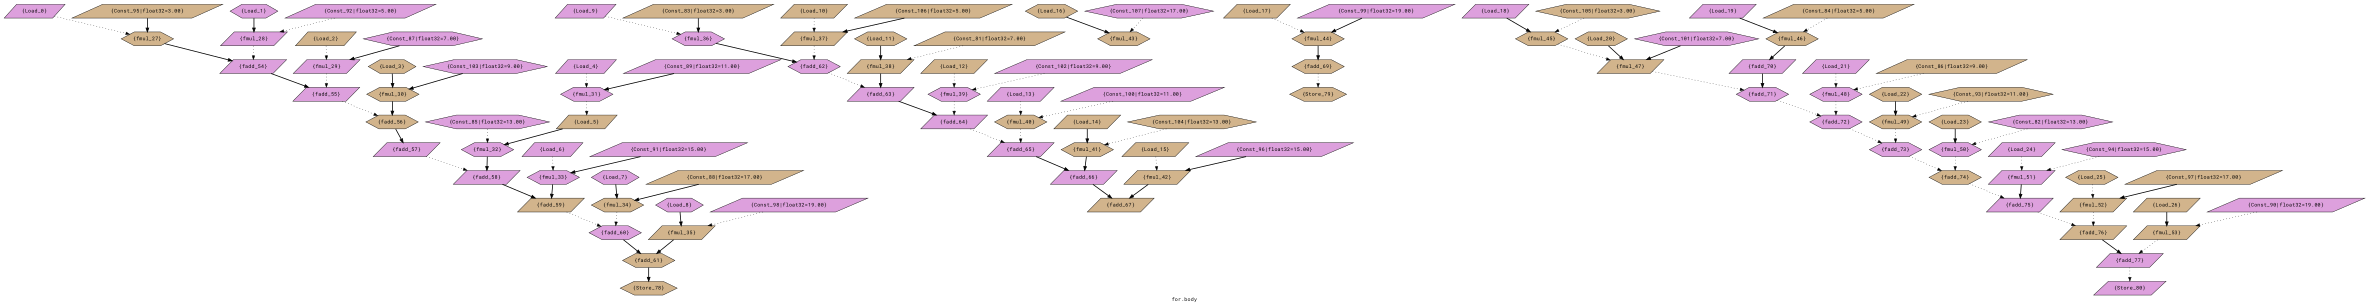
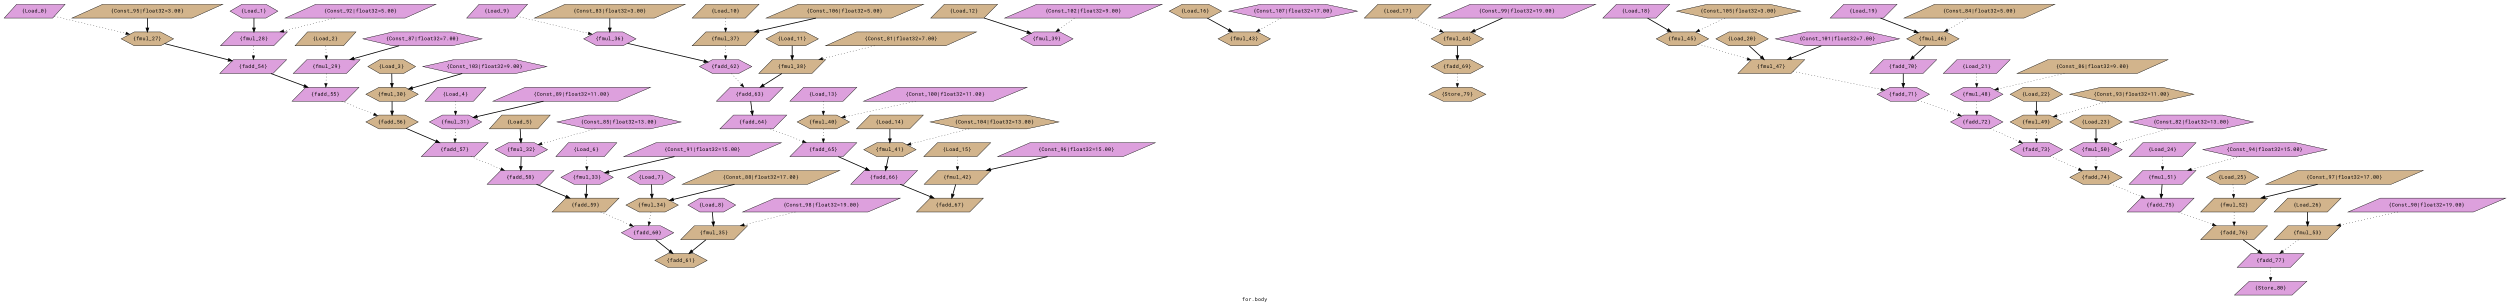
(954, 79) -> (1006, 25)
(587, 106) -> (455, 134)
(954, 106) -> none
(649, 288) -> none
